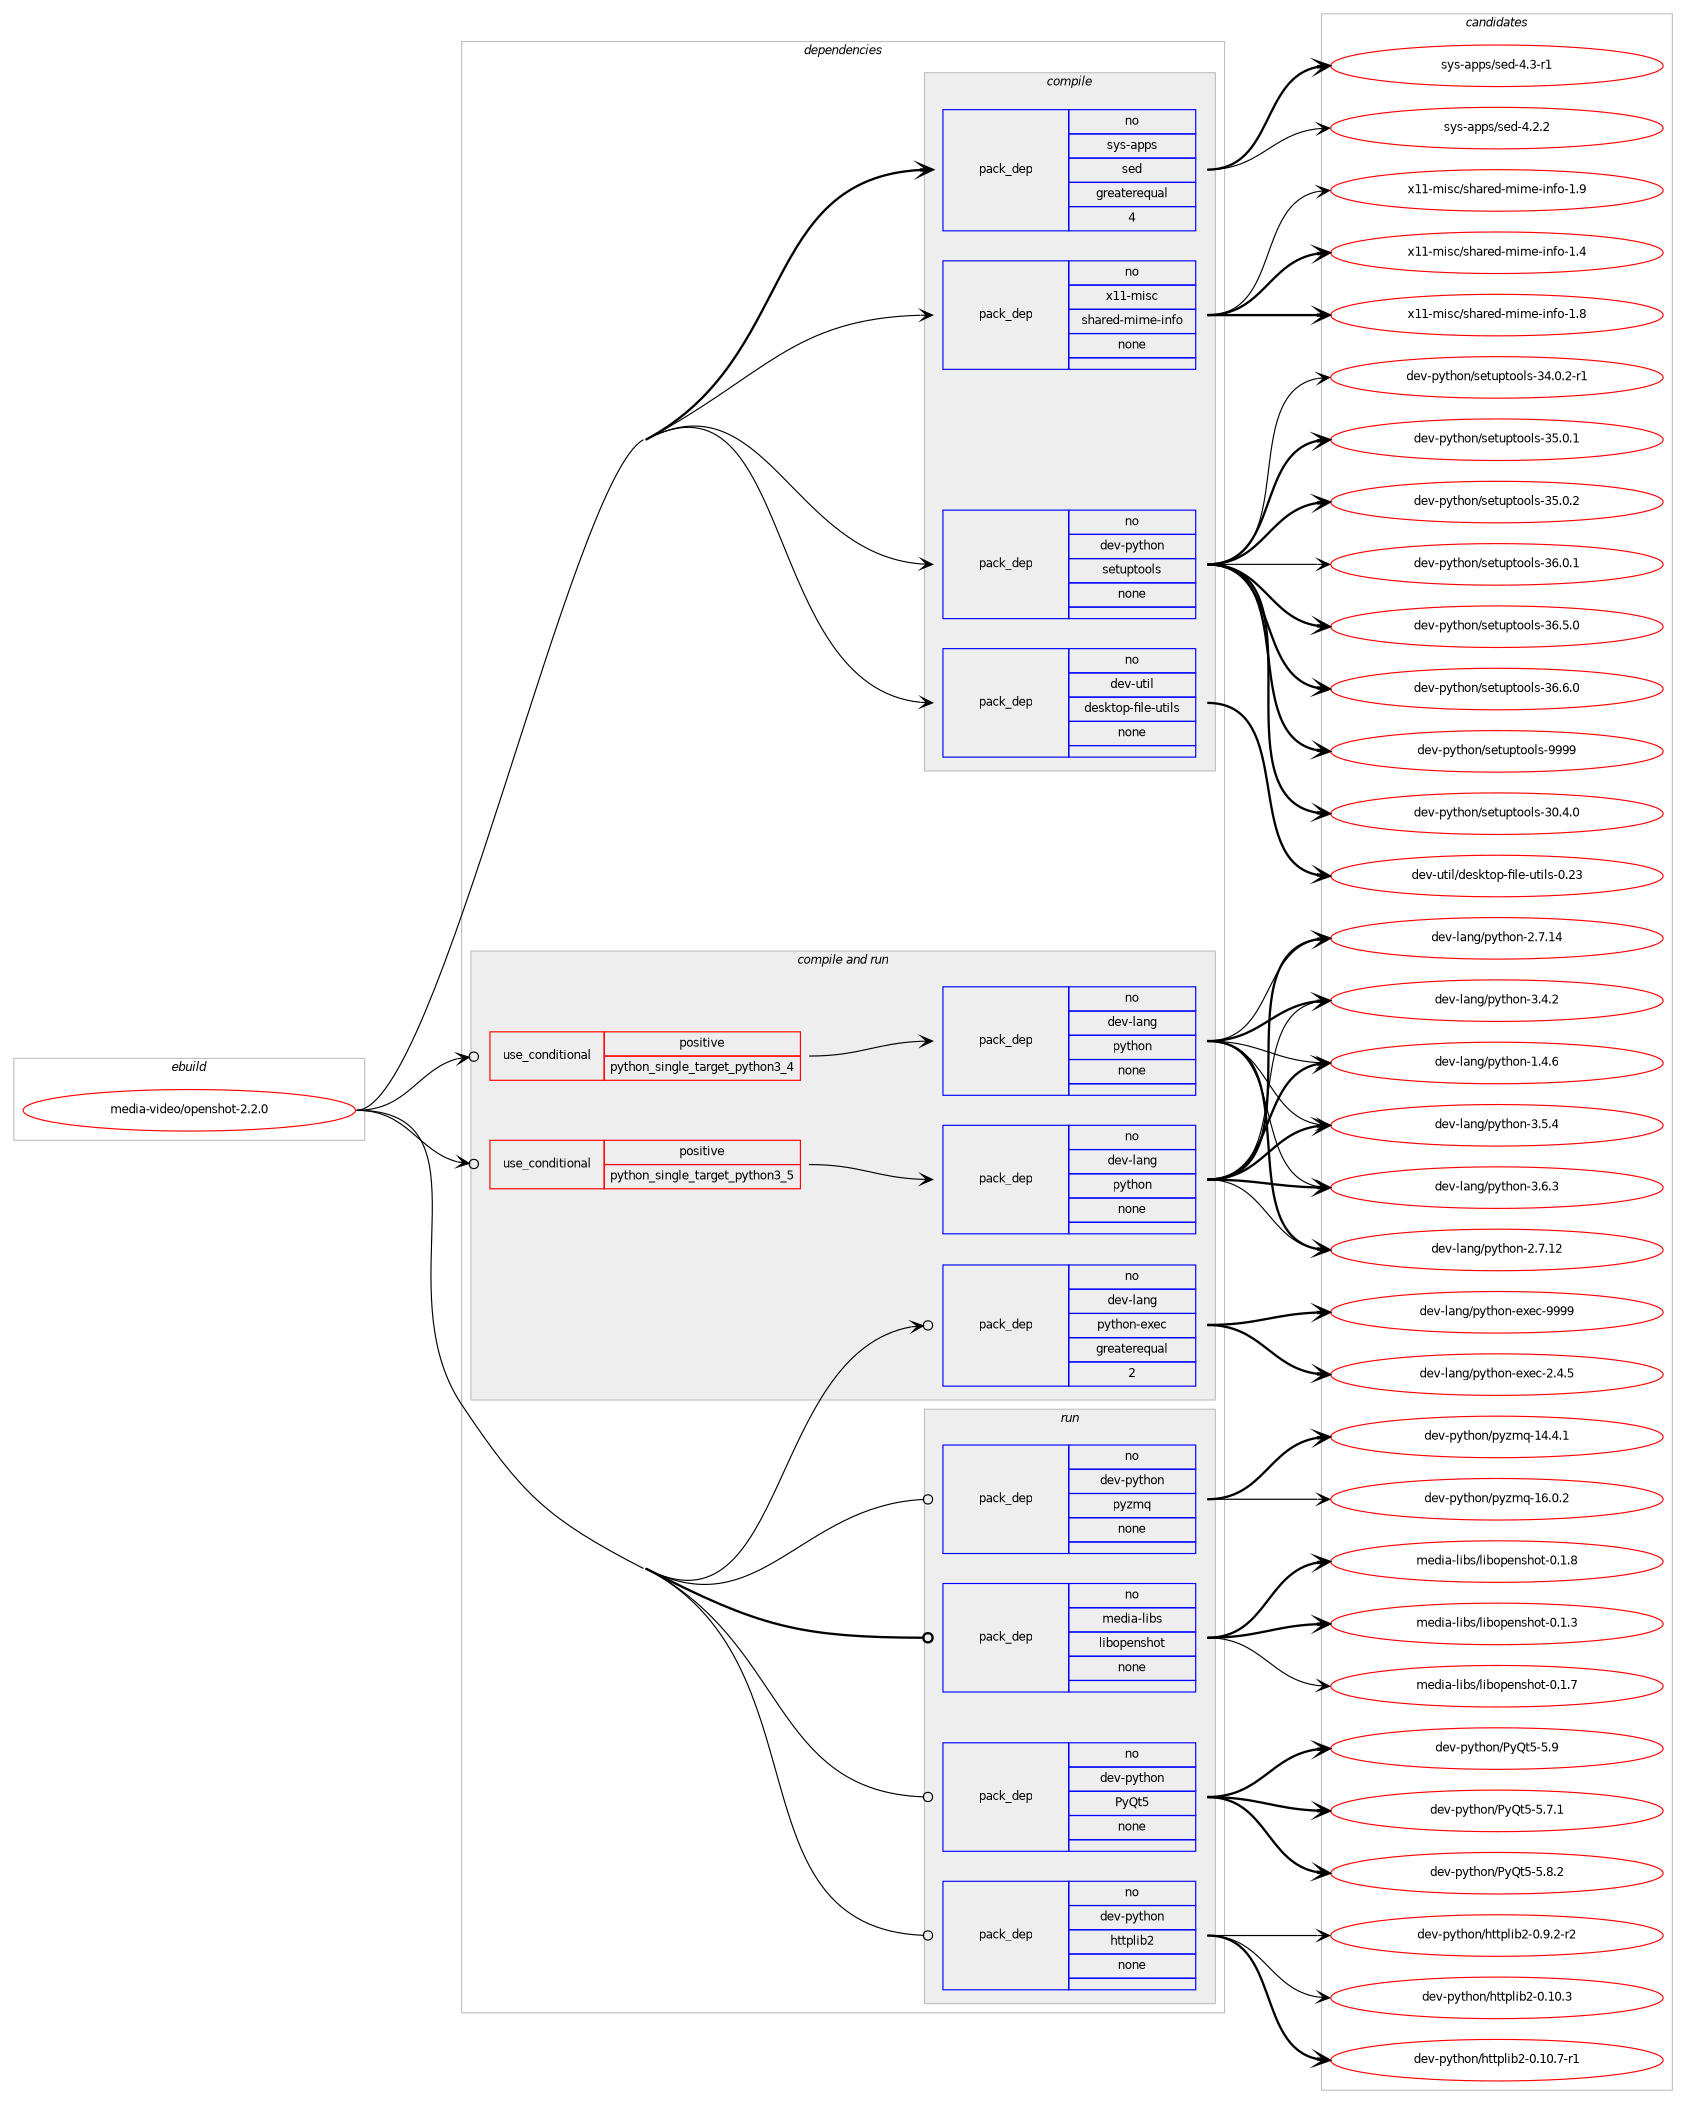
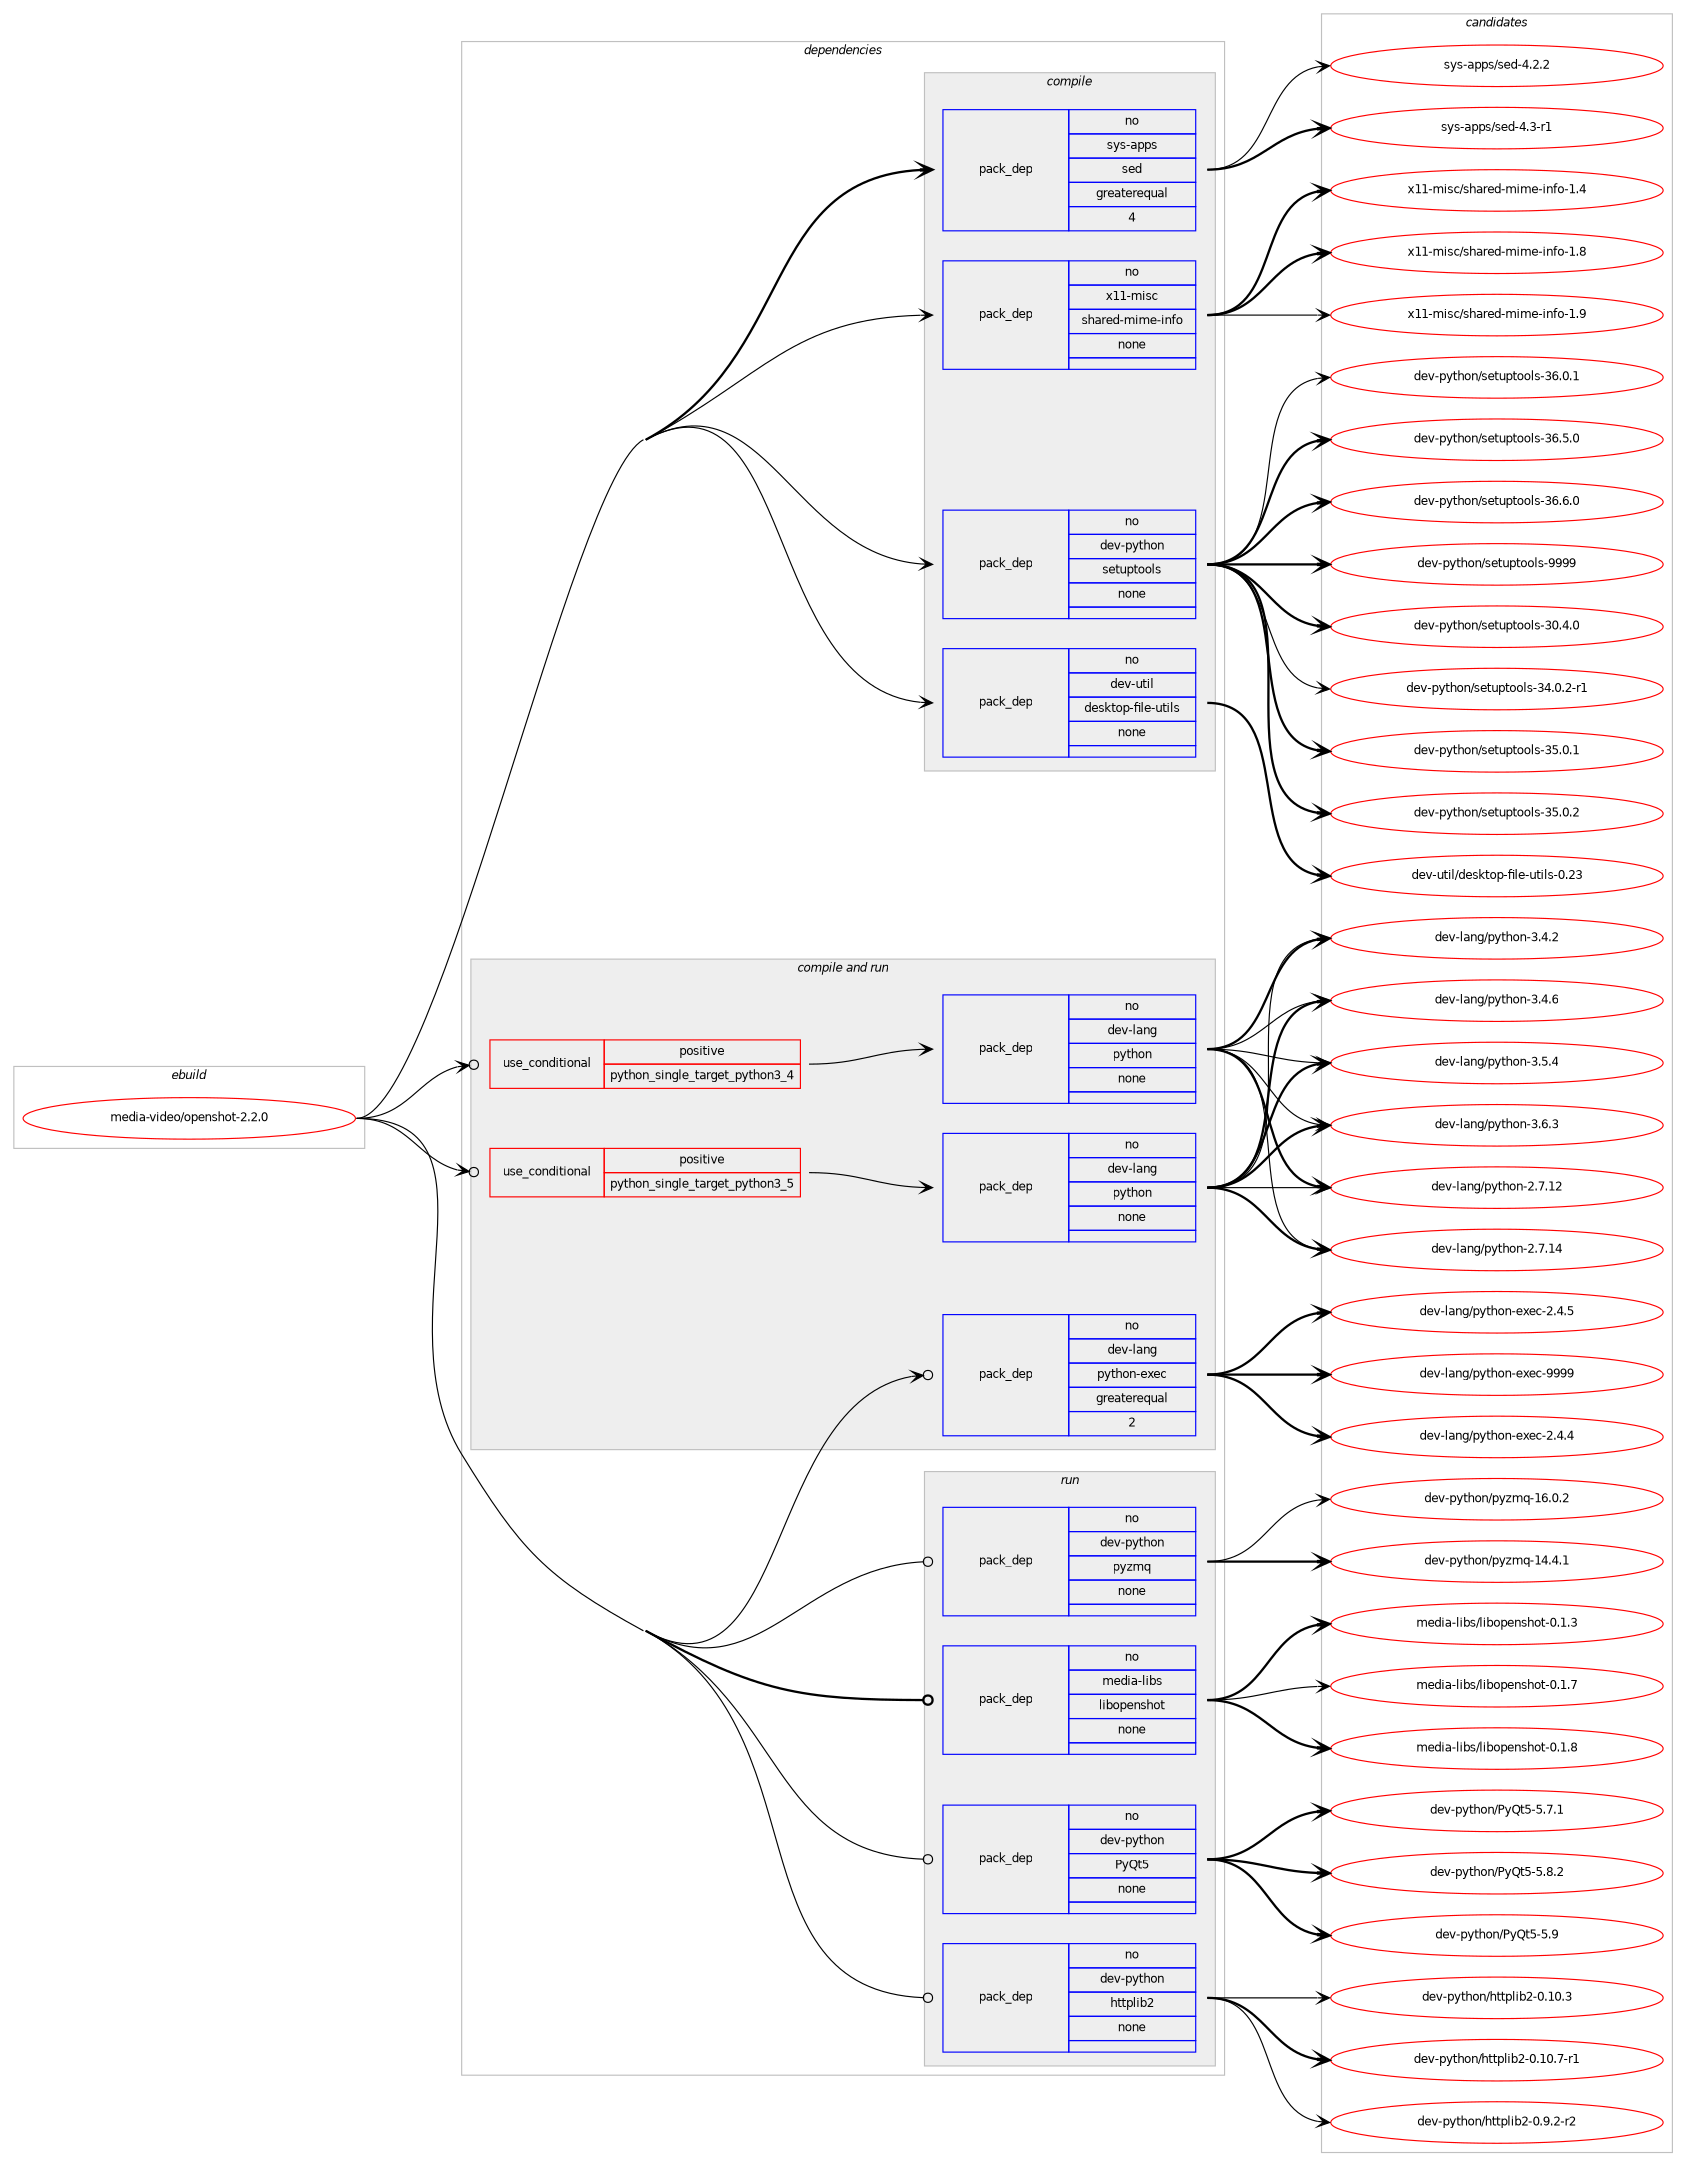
(1497, 1063) -> (1497, 1001)
none -> (1497, 1437)
